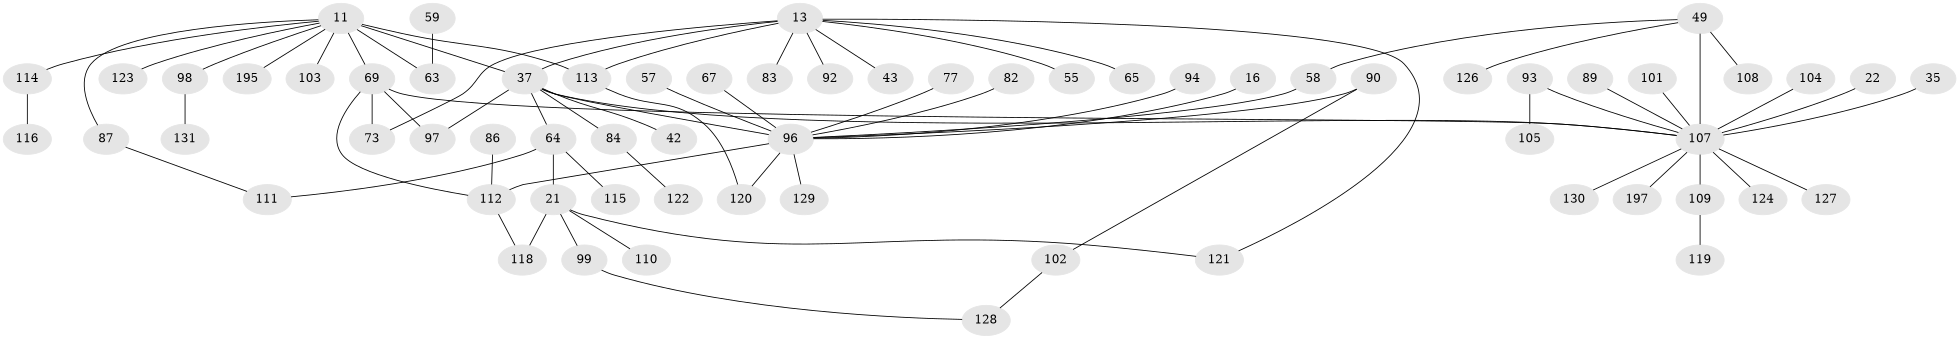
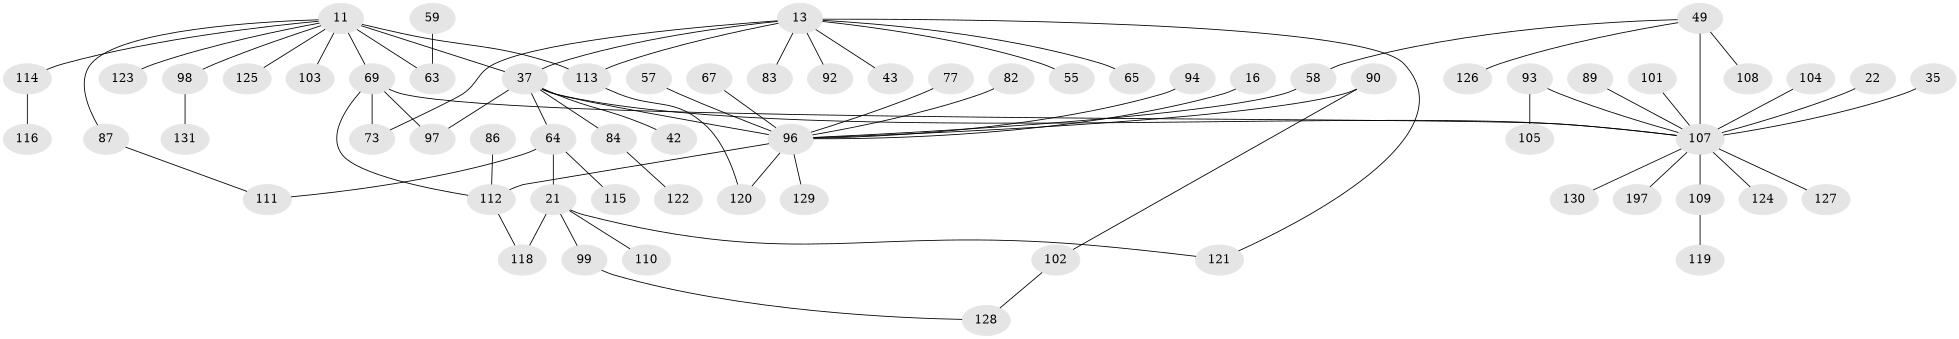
(247, 79) -> (247, 79)
